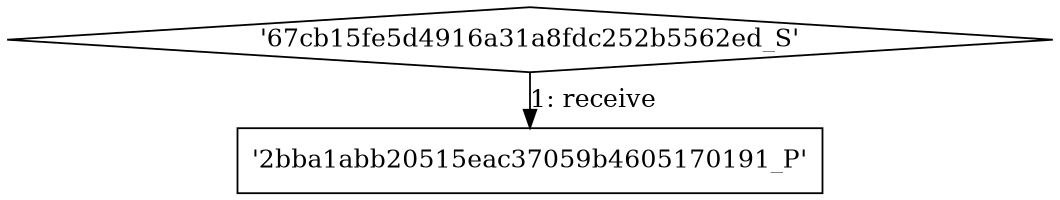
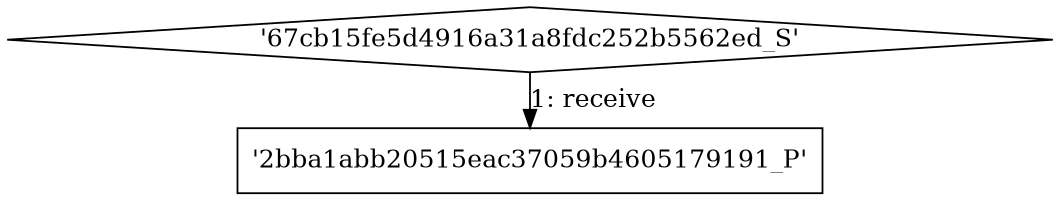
(530, 161) -> (530, 161)
